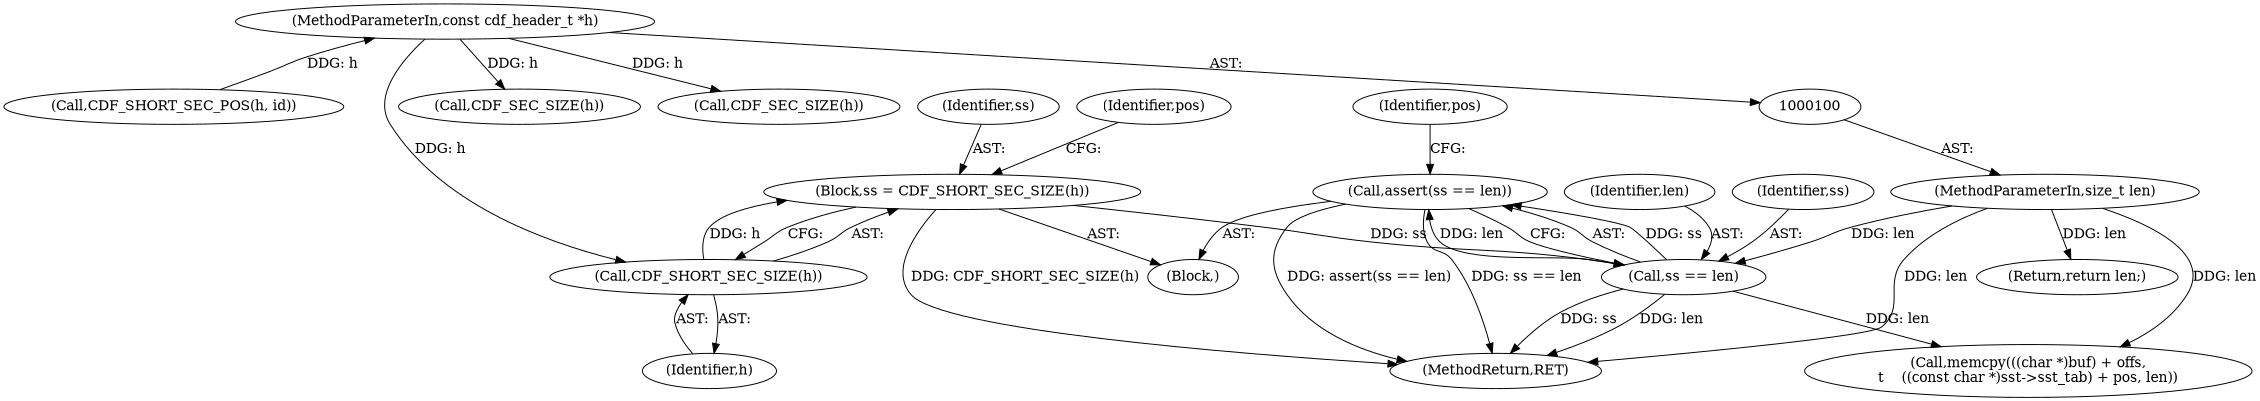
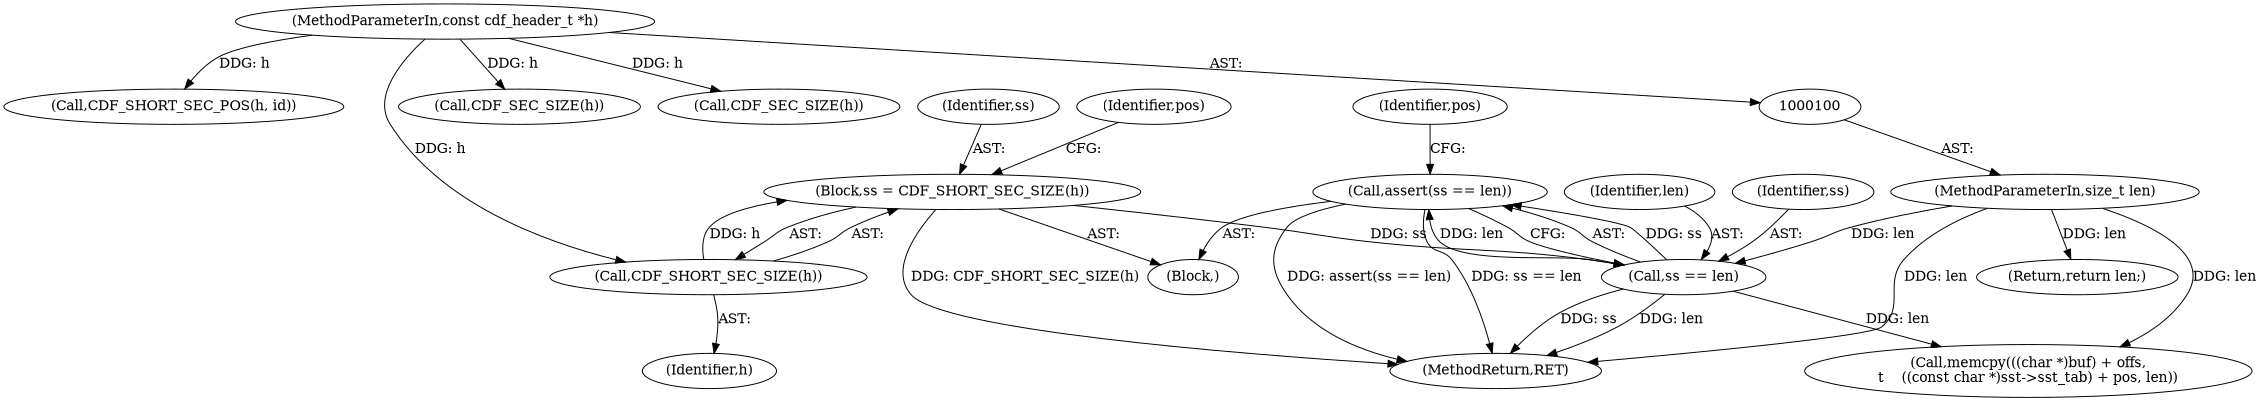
(291, 62) -> (247, 47)
(808, 235) -> (808, 235)
(677, 329) -> none
